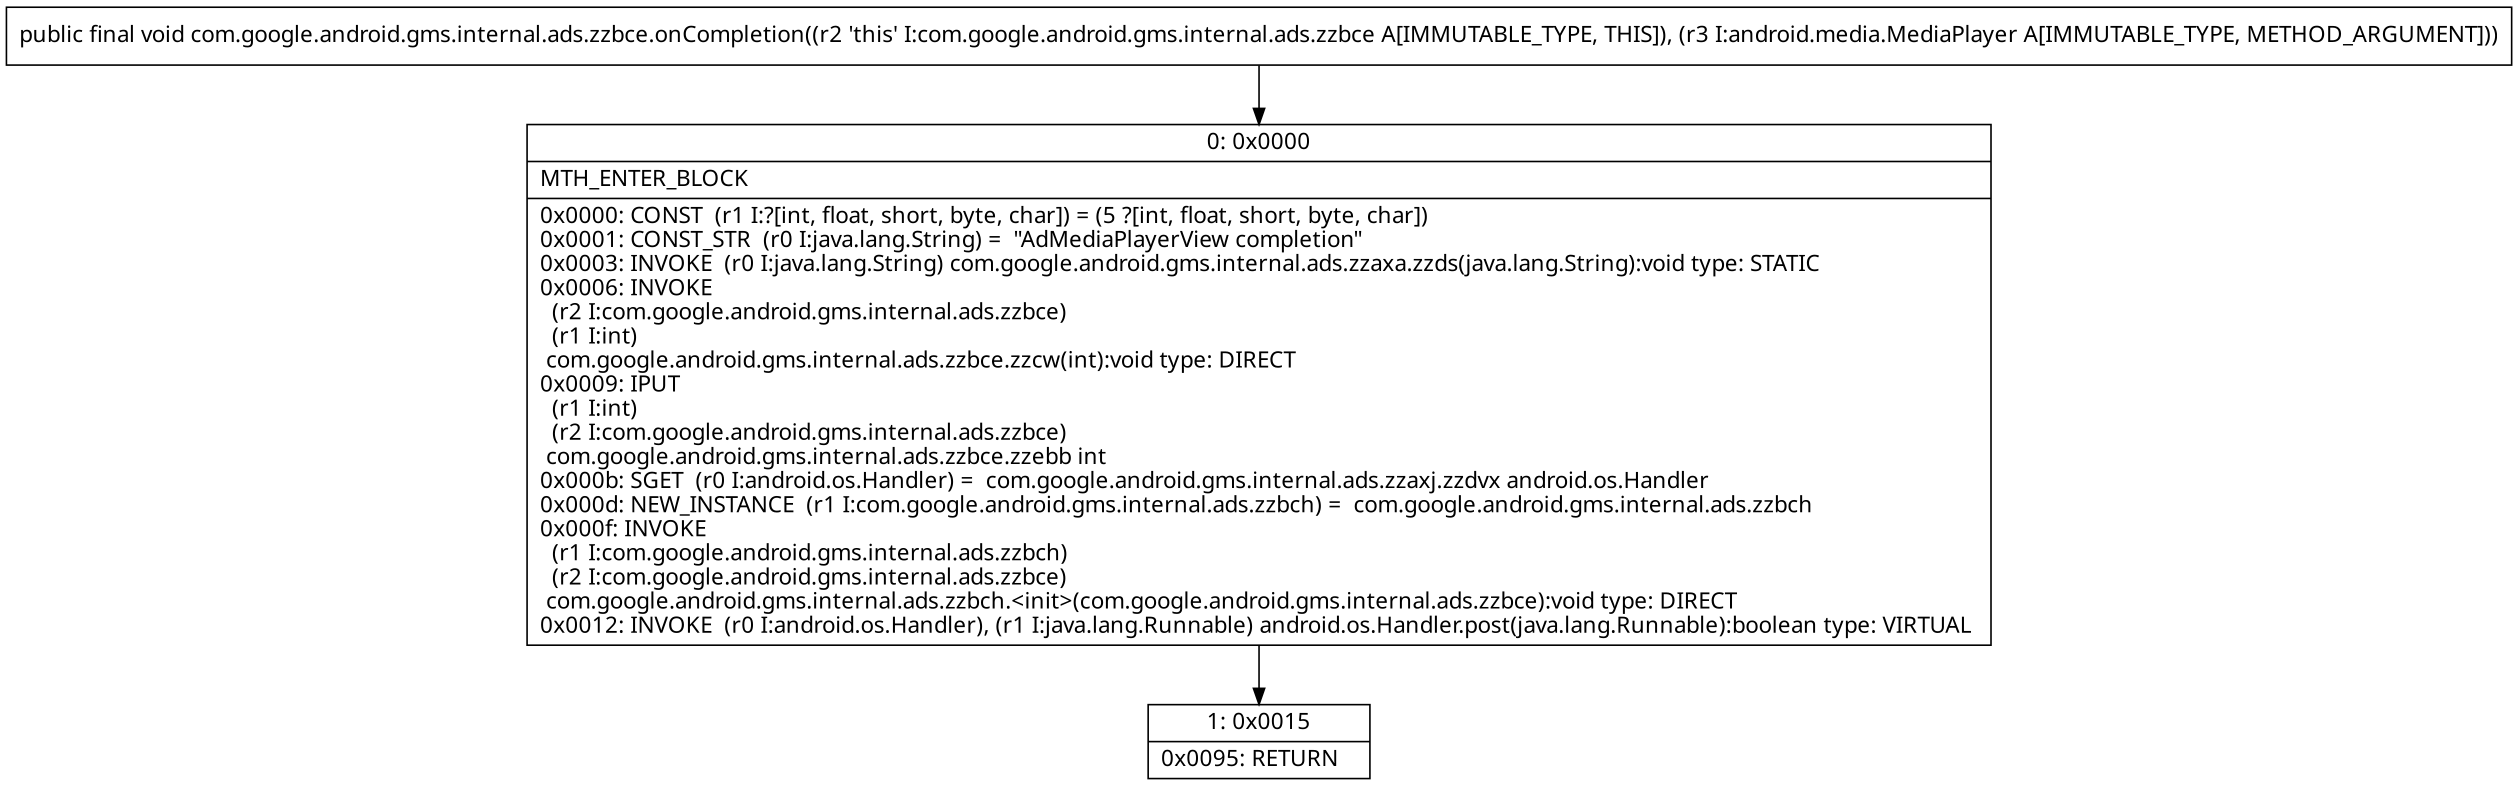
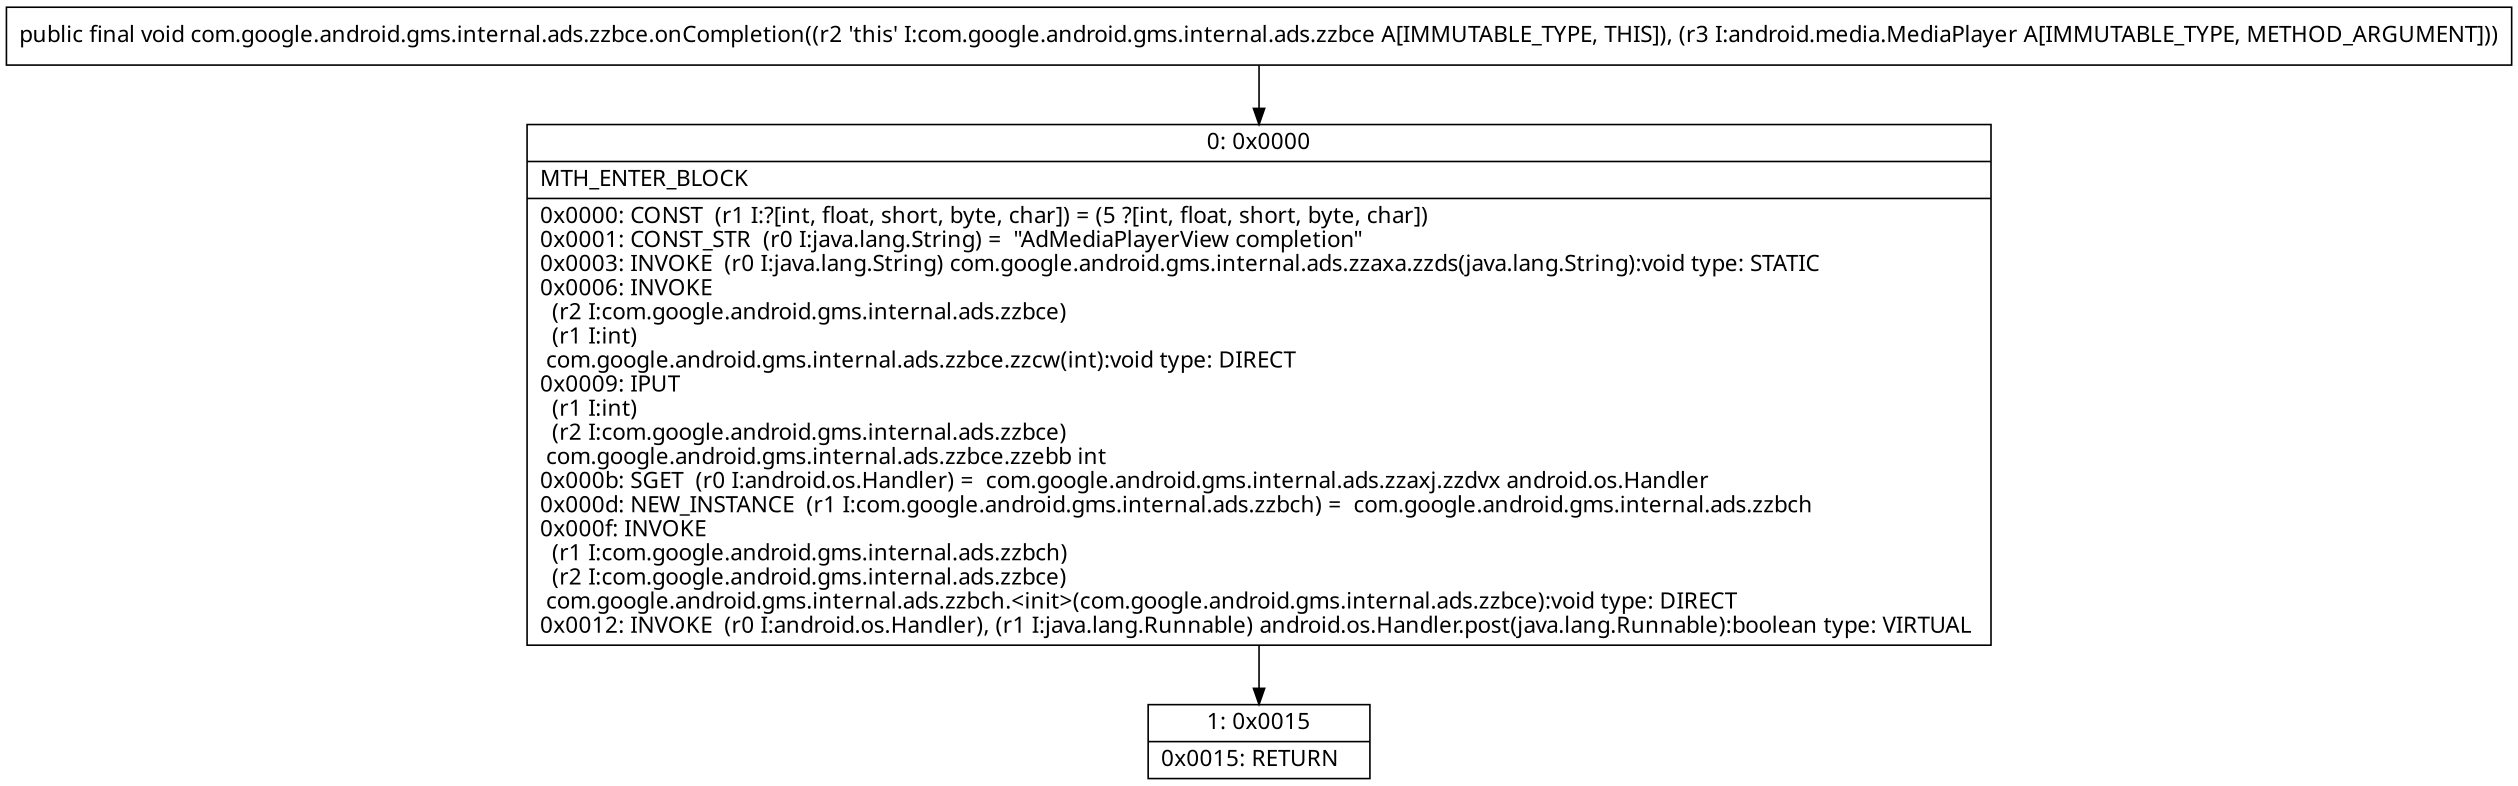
(1259, 759) -> (1259, 759)
